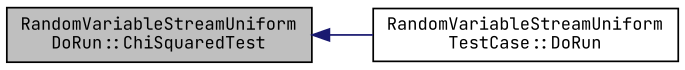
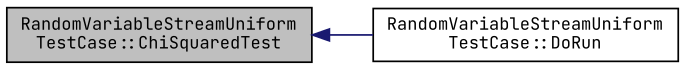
(159, 35) -> (159, 35)
